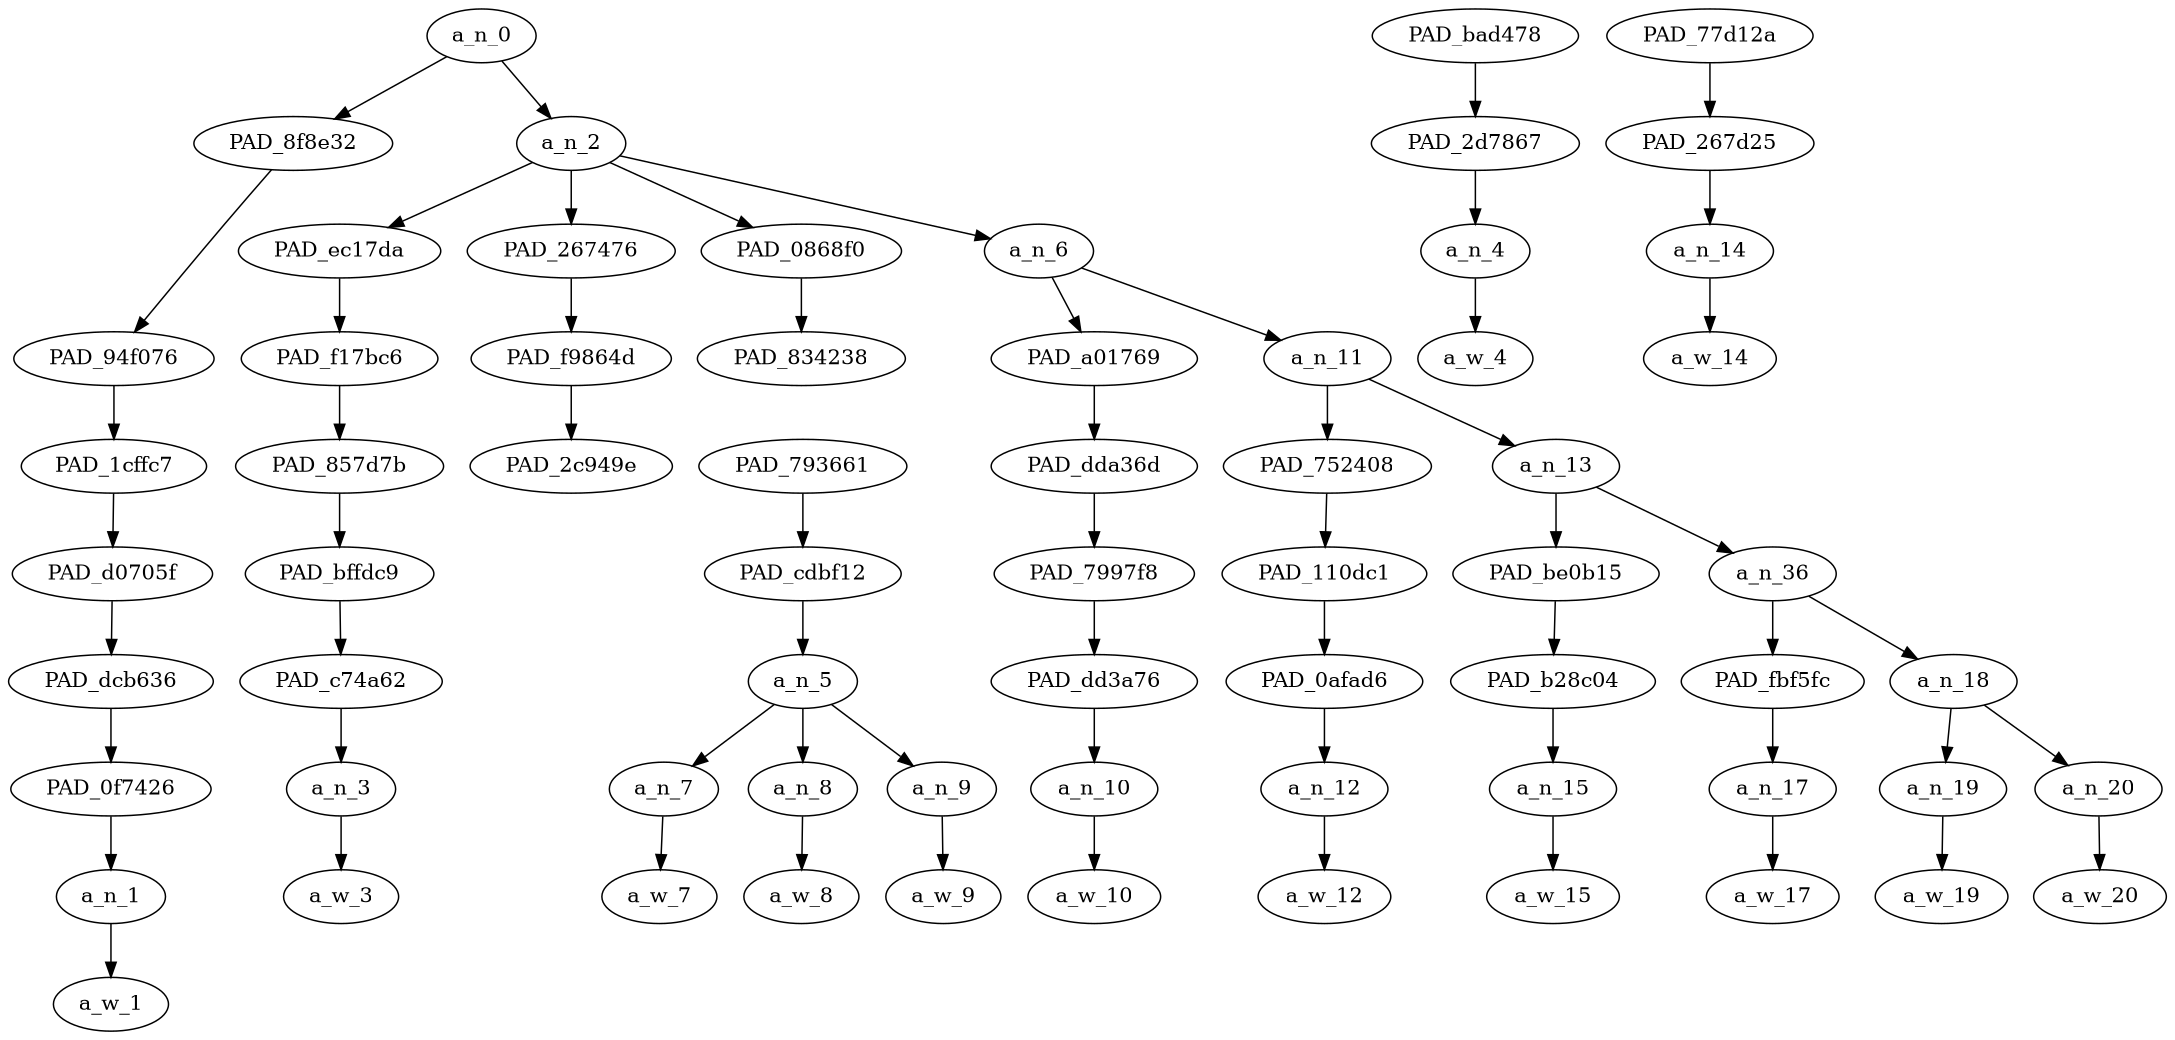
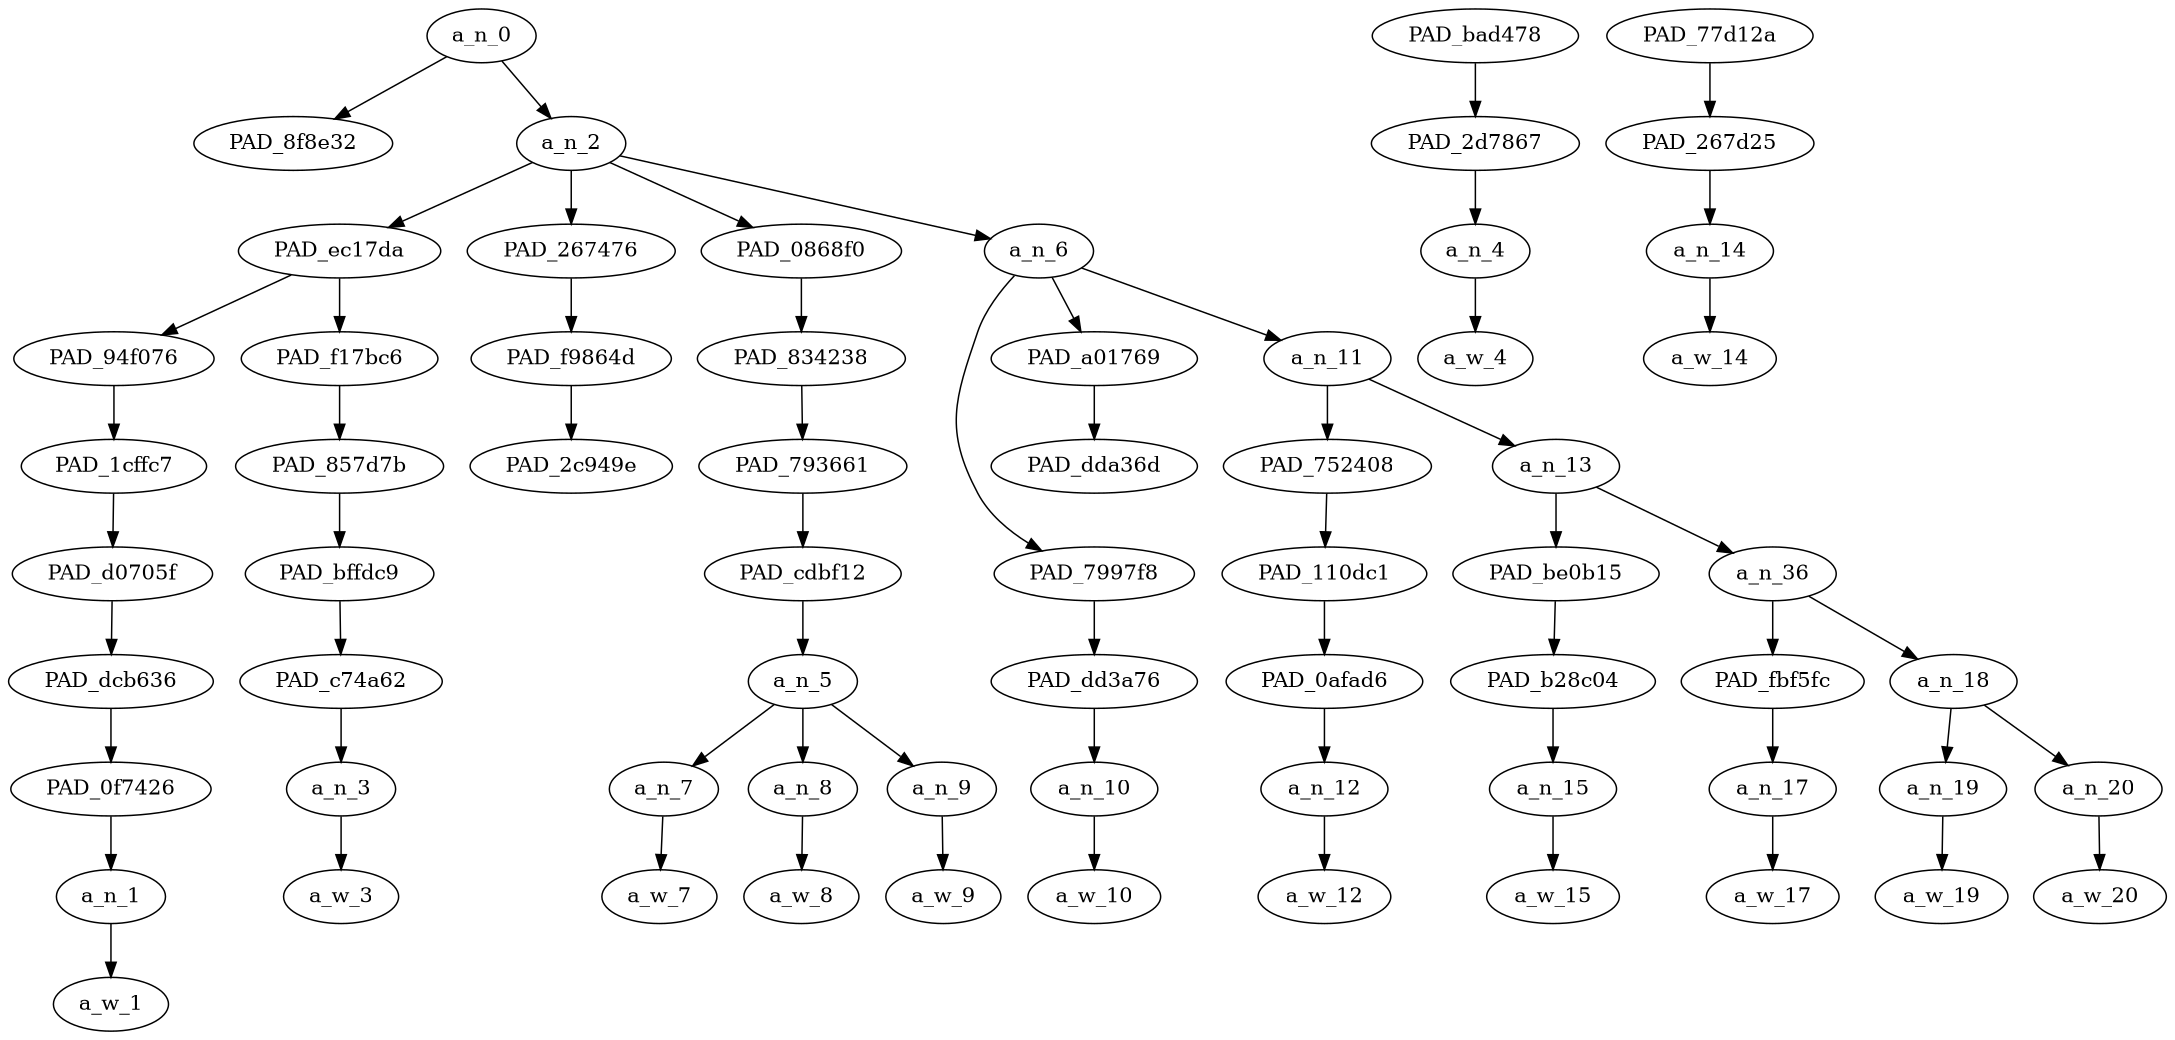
(207, 245) -> (234, 302)
none -> (802, 405)
(1094, 513) -> (956, 415)
